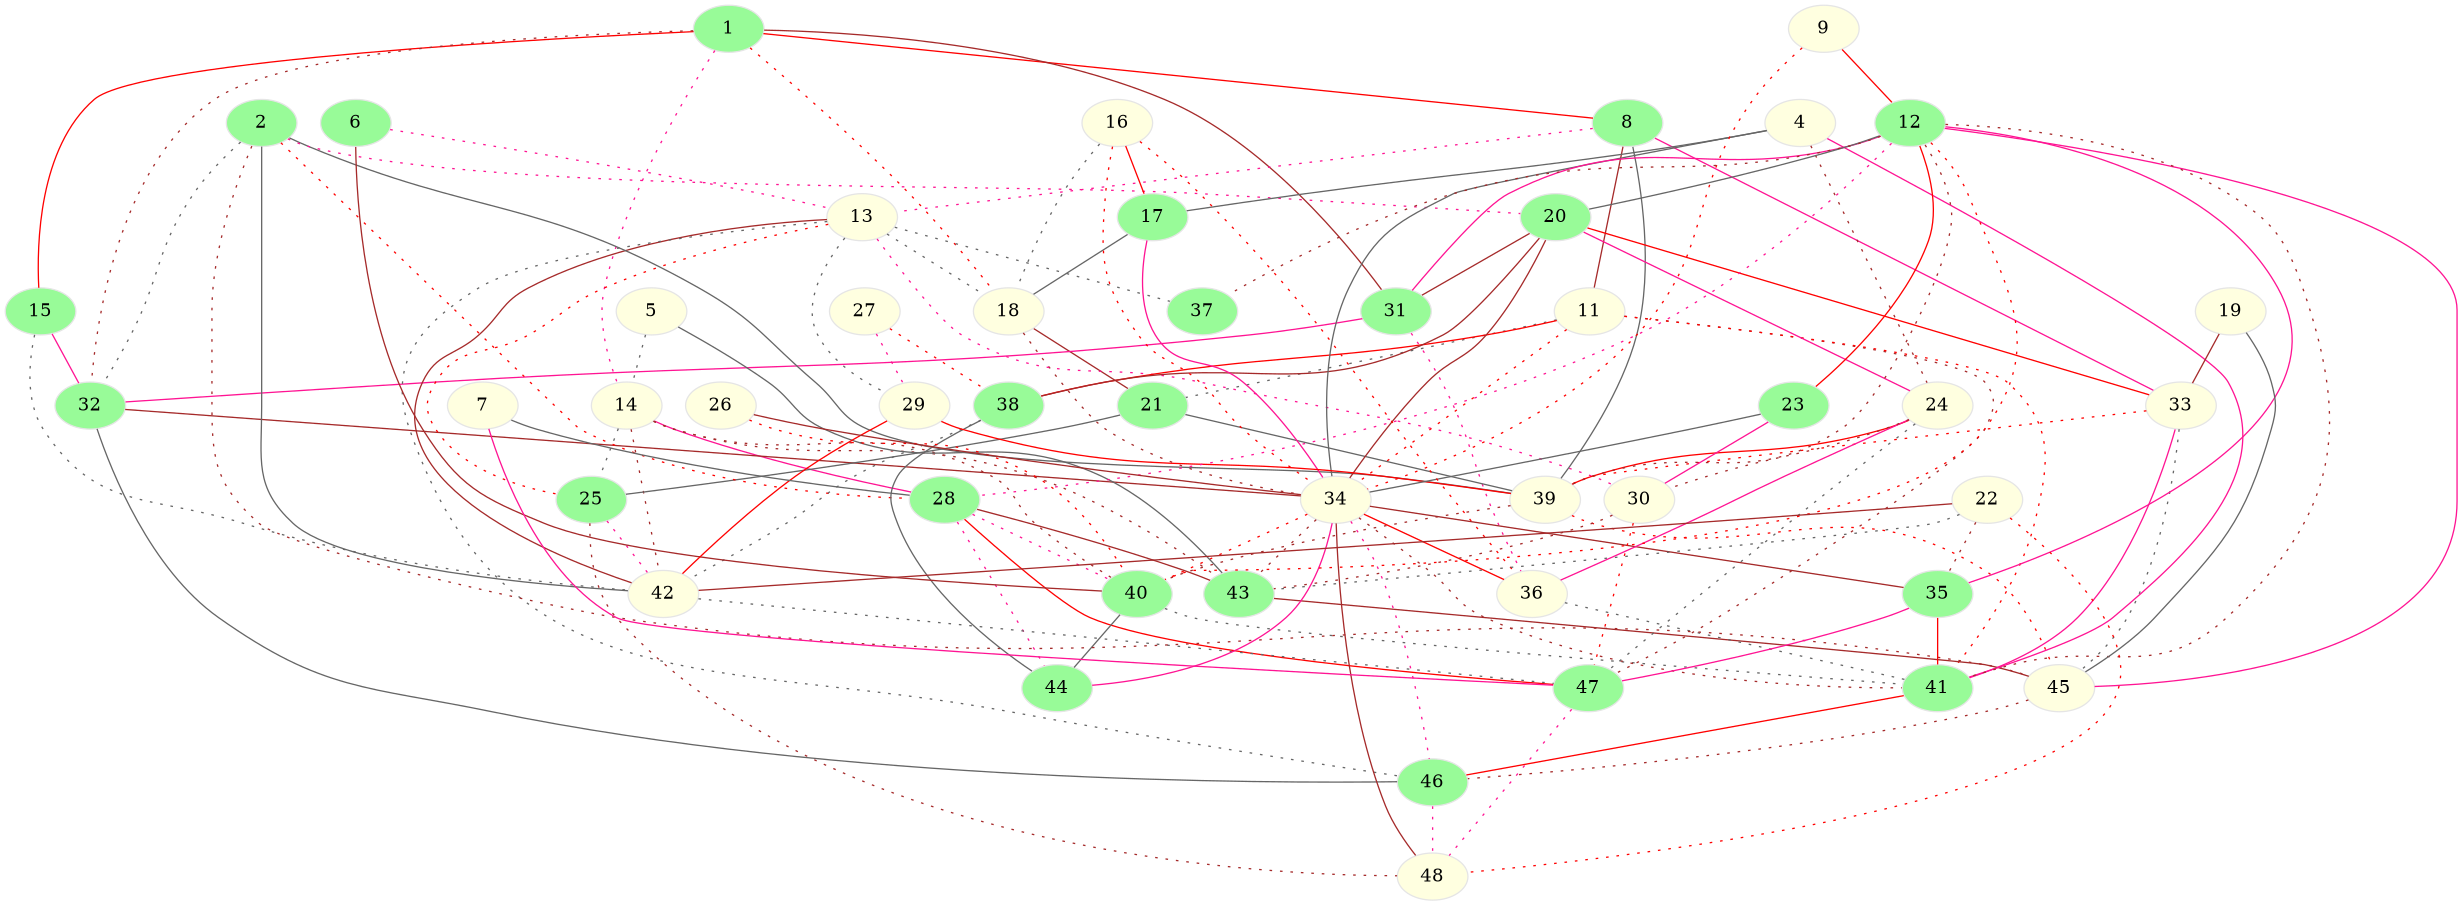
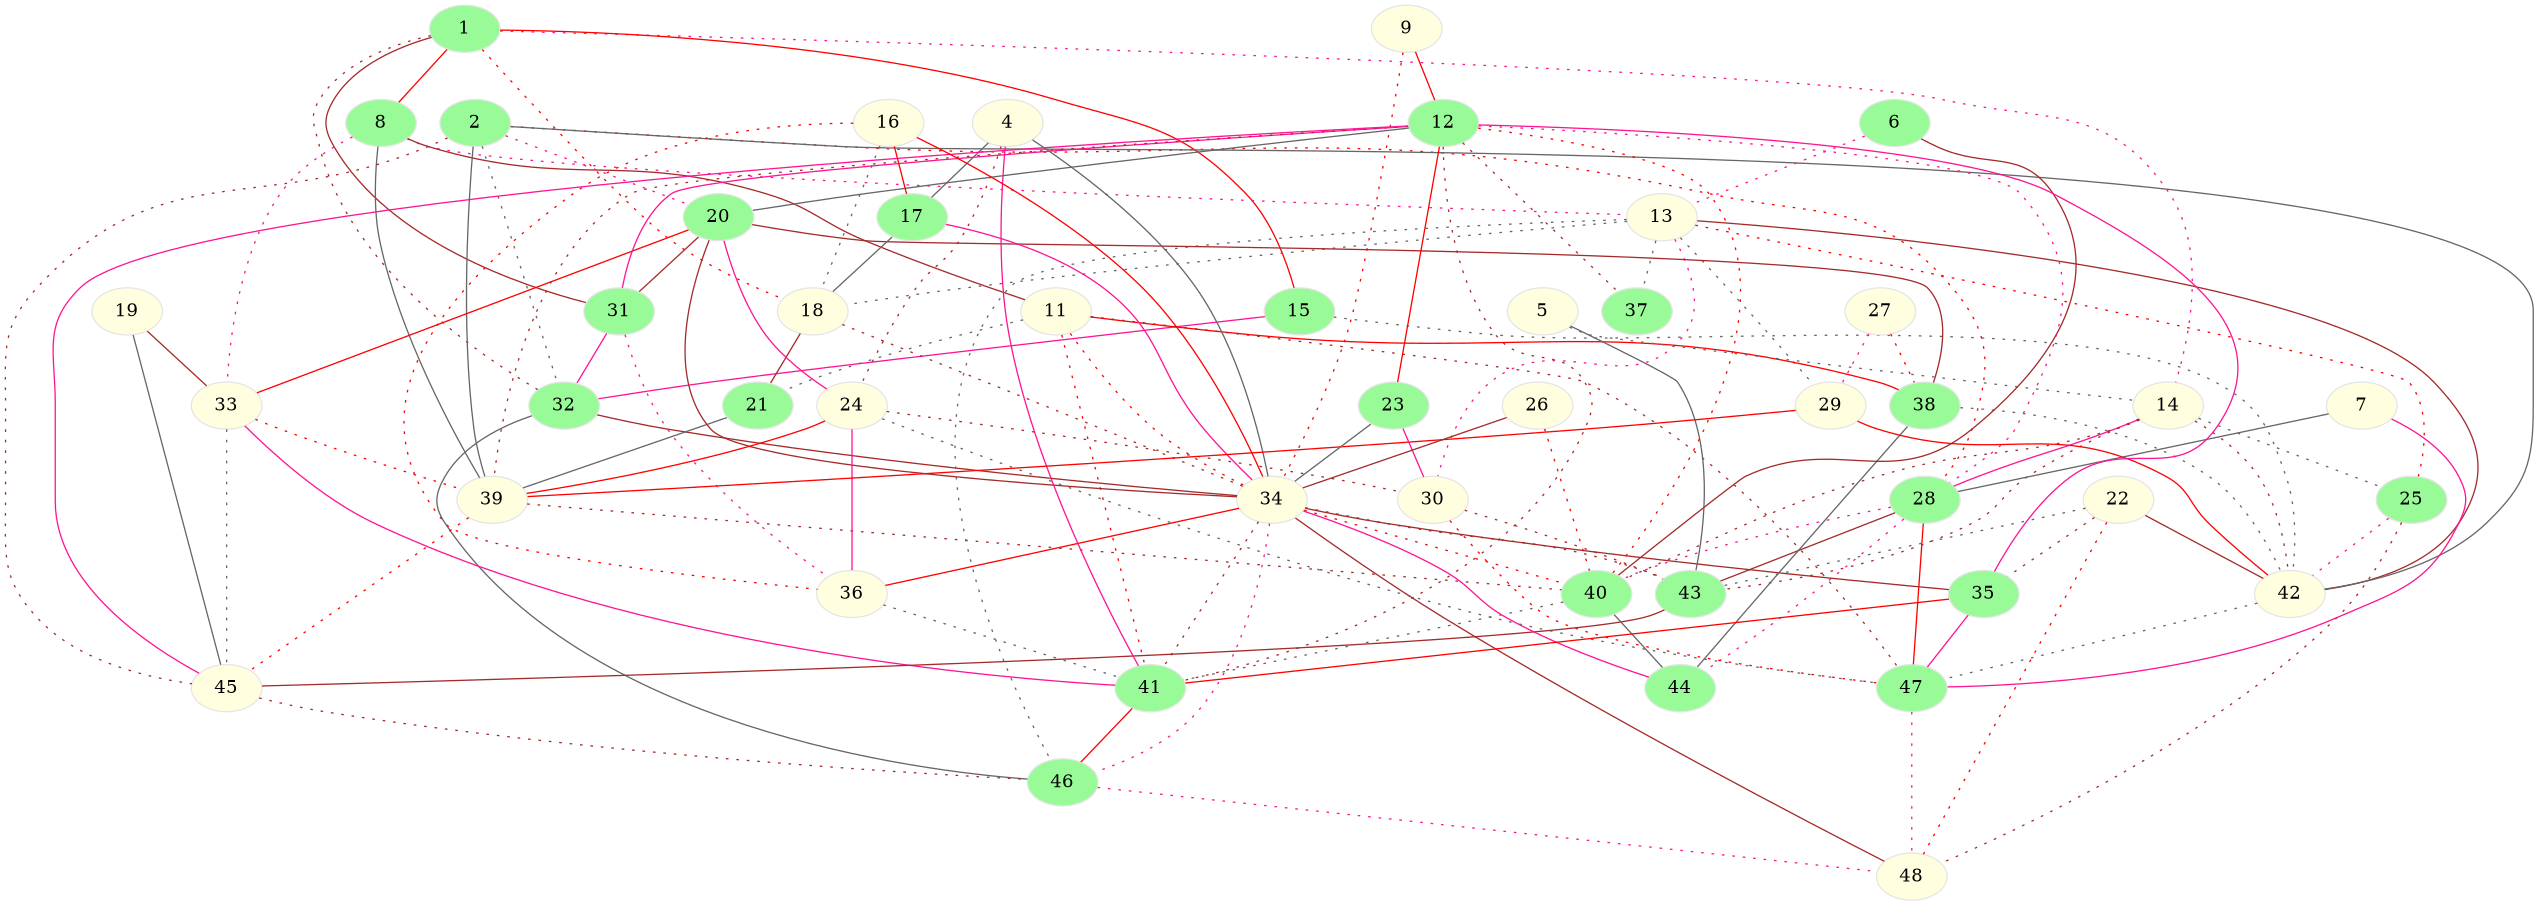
(1904, 264) -> (253, 247)
(1157, 354) -> (1134, 280)
(874, 460) -> none
